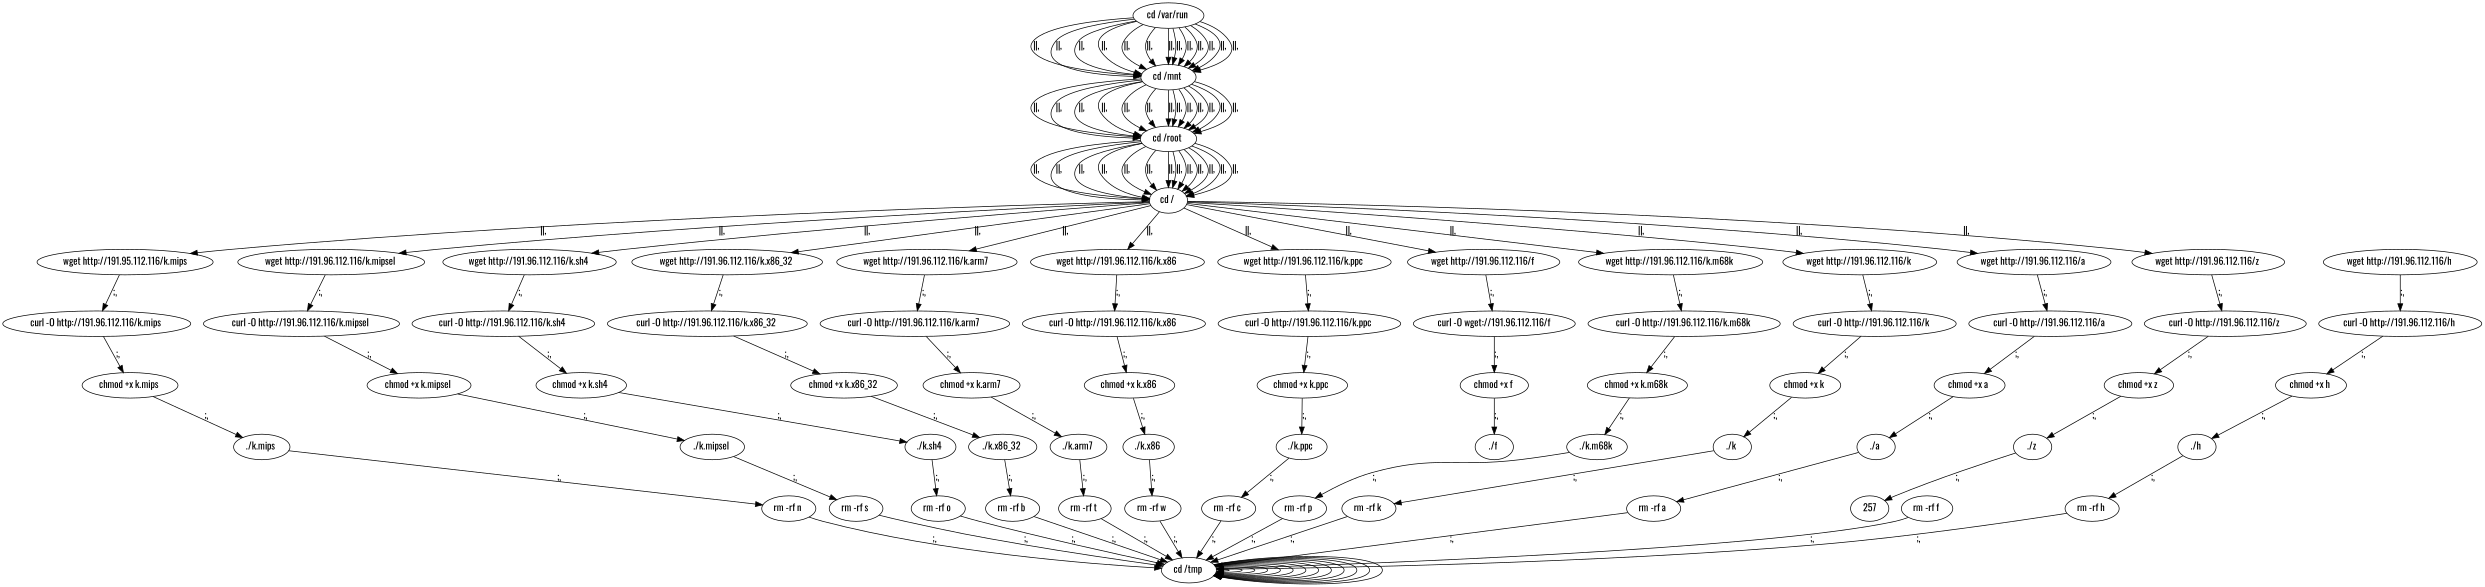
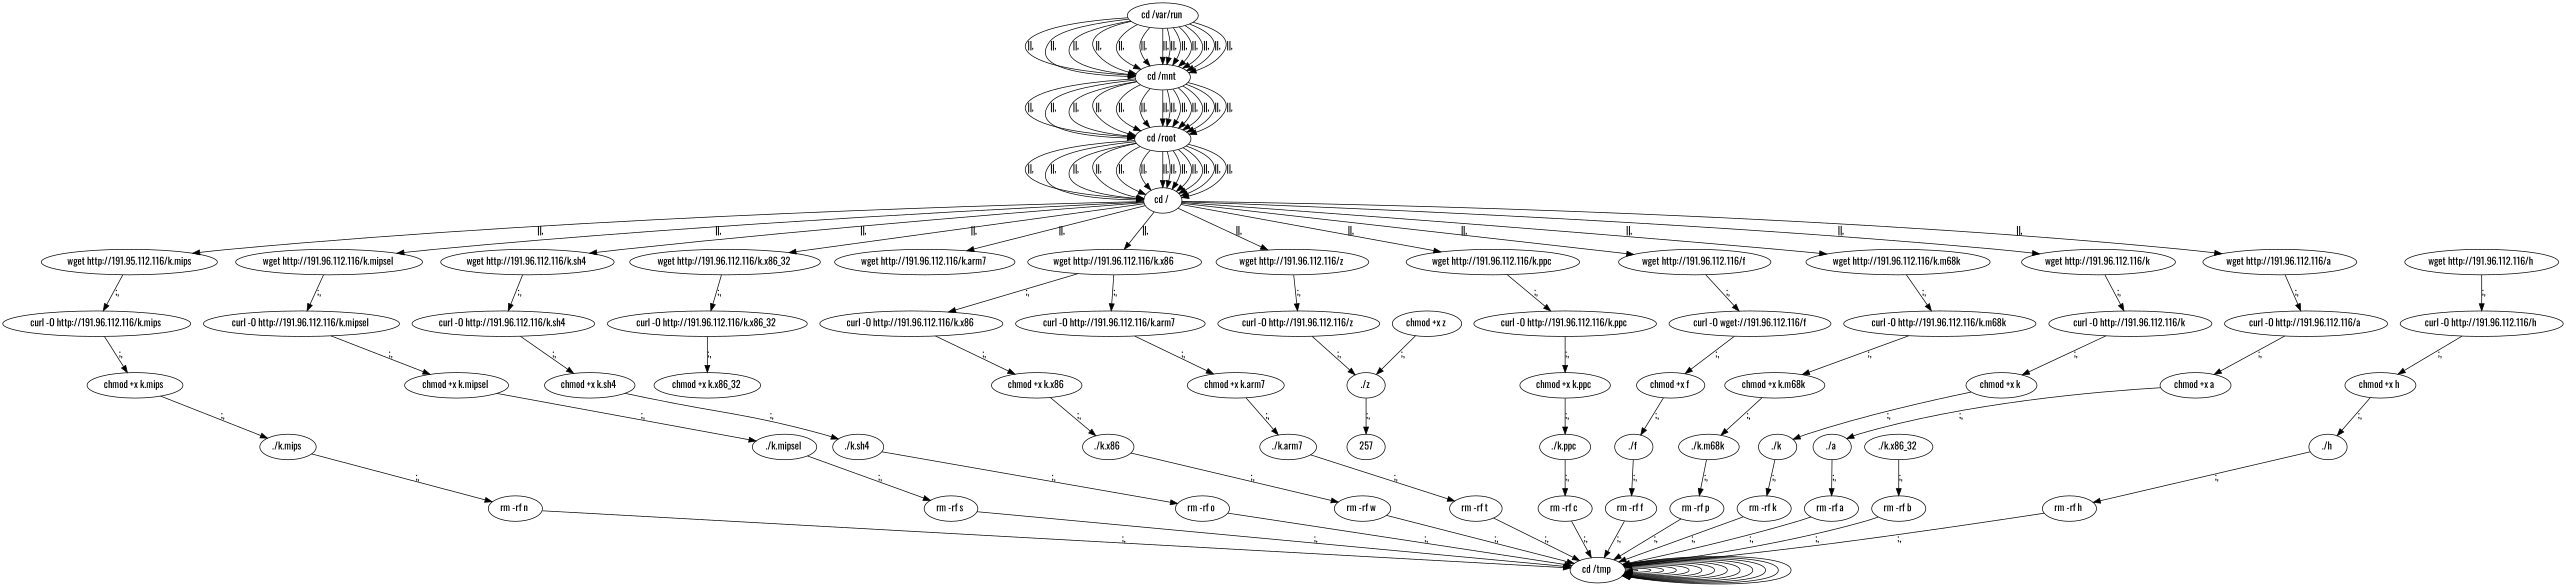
(922, 289) -> (1113, 289)
(2184, 353) -> (1331, 353)
(922, 416) -> none
none -> (1633, 474)
